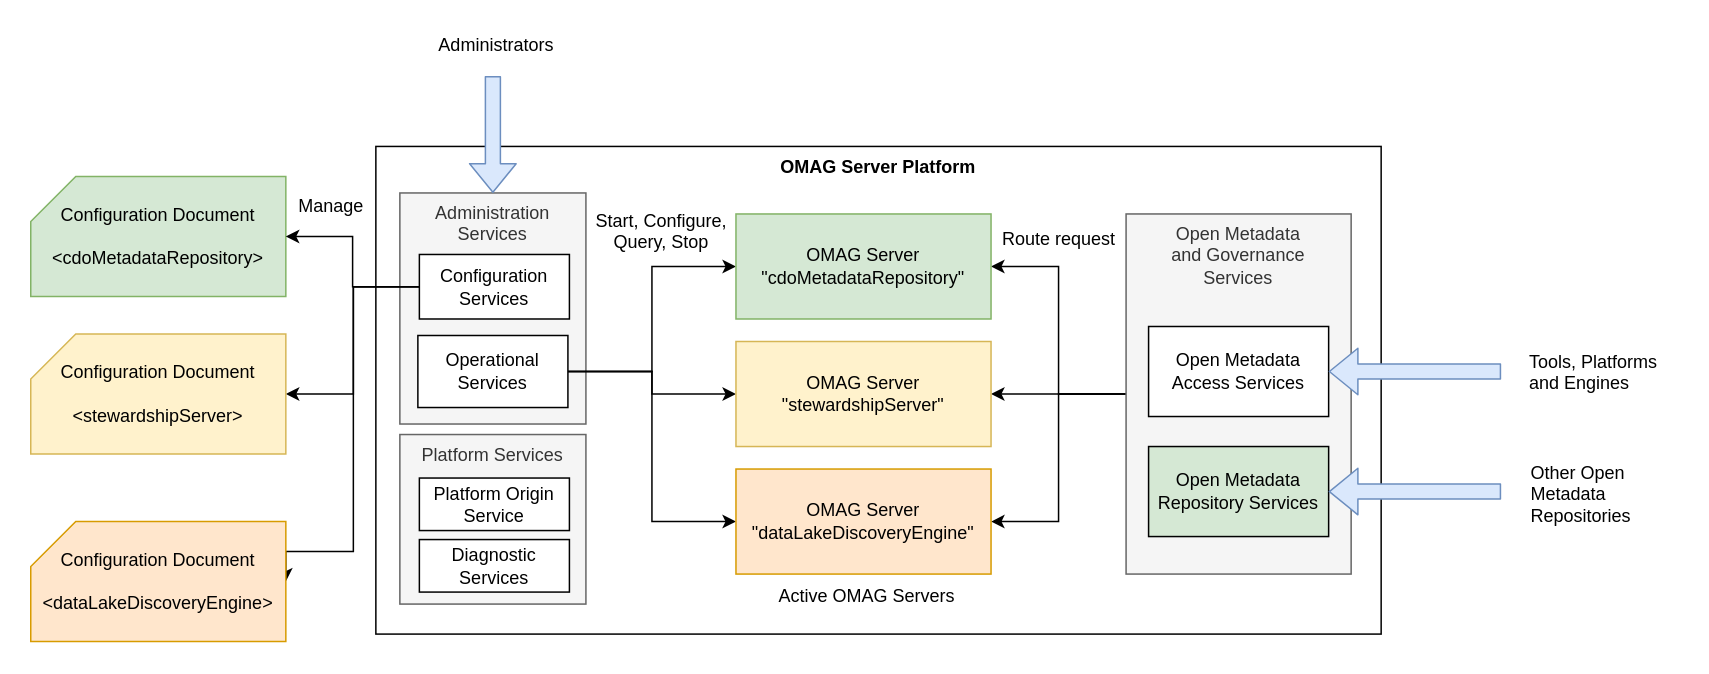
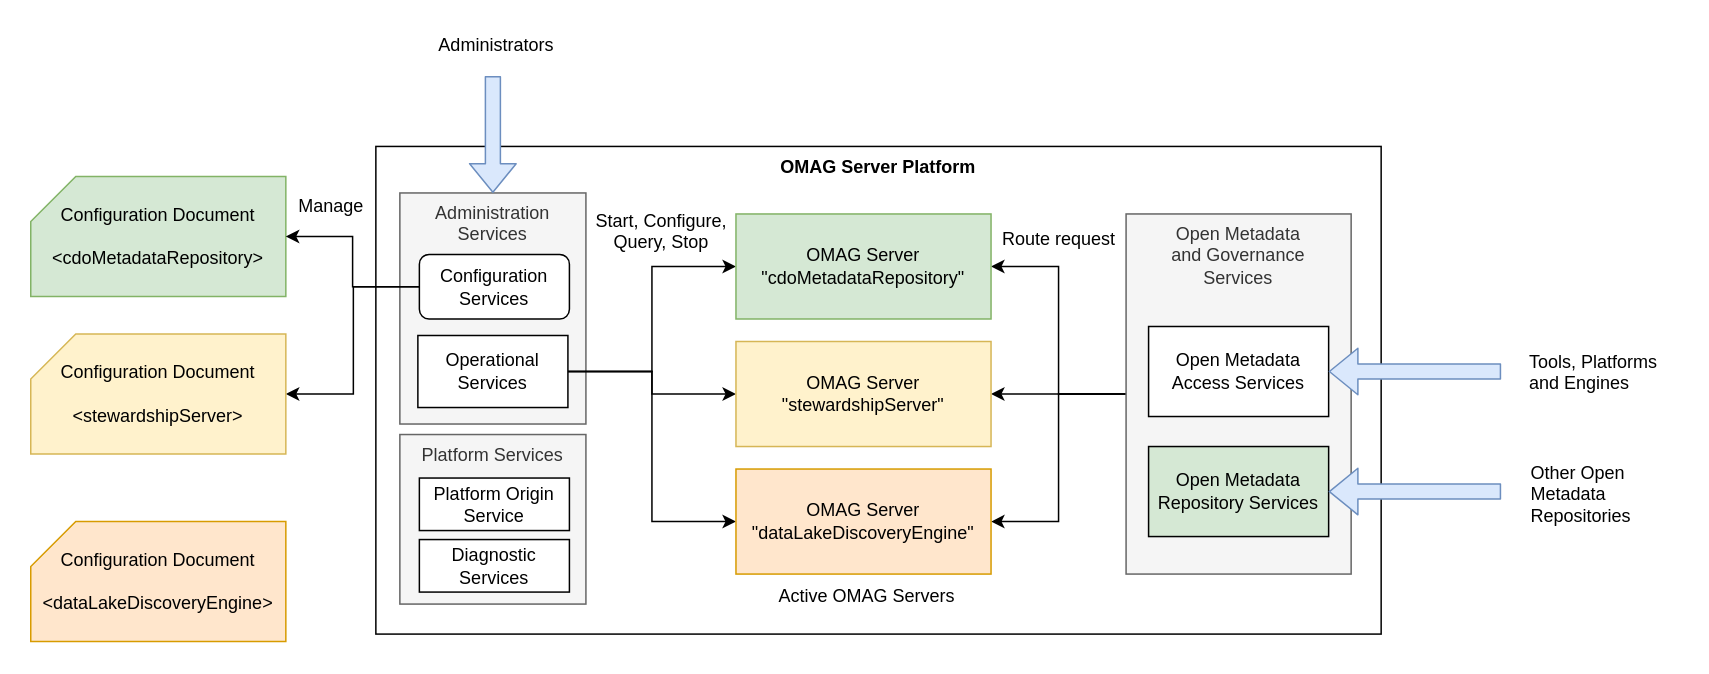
(494, 287) -> (494, 287)
(353, 507) -> none
